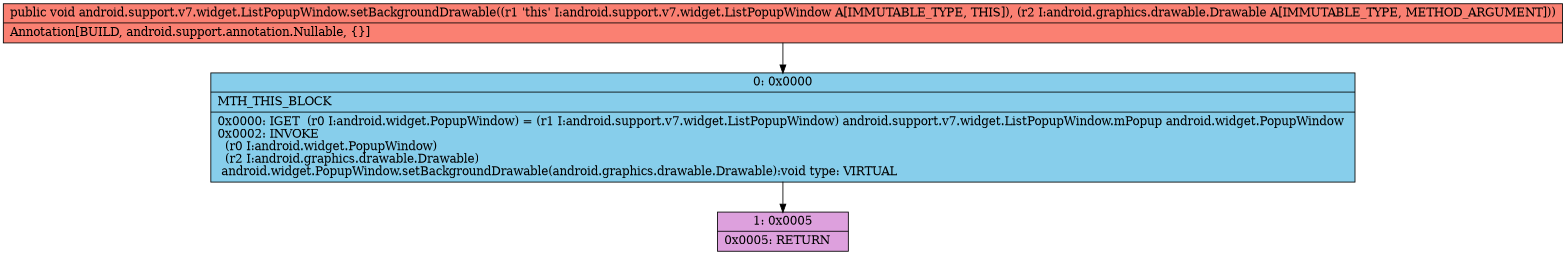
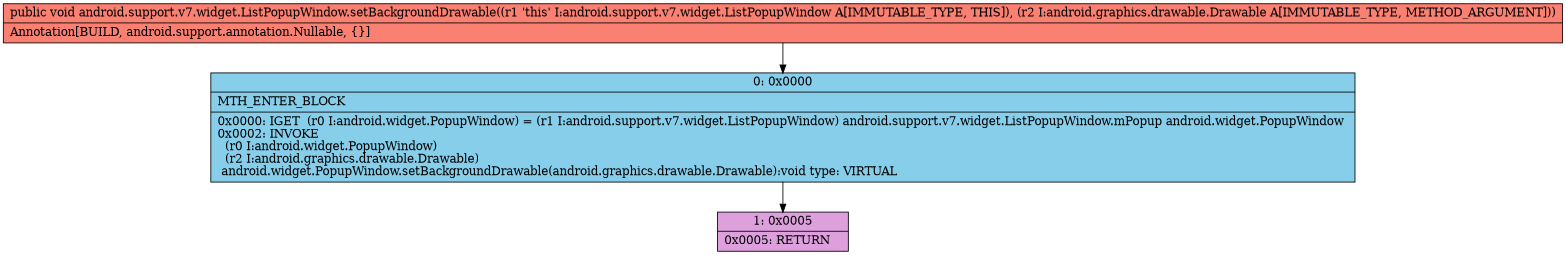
(275, 102) -> (282, 102)
